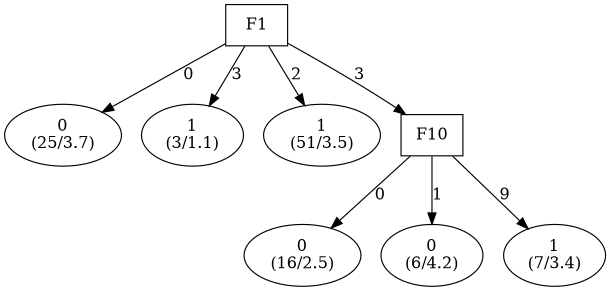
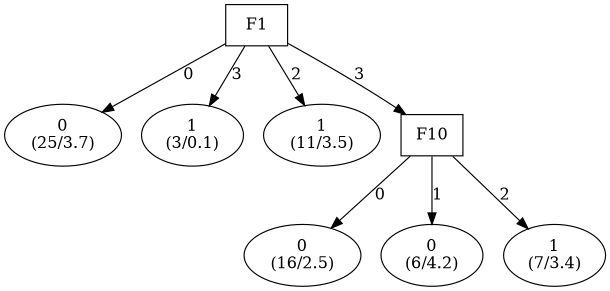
(192, 135) -> (192, 135)
(322, 135) -> (322, 135)
(505, 195) -> (505, 195)
